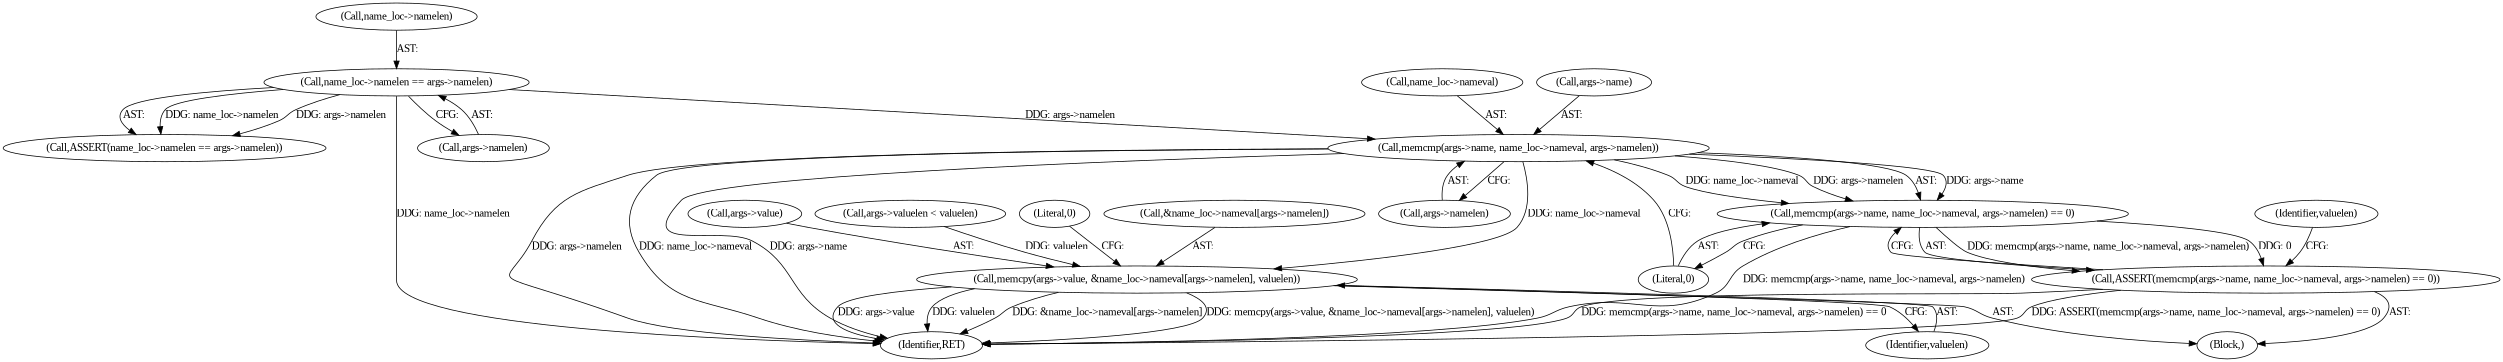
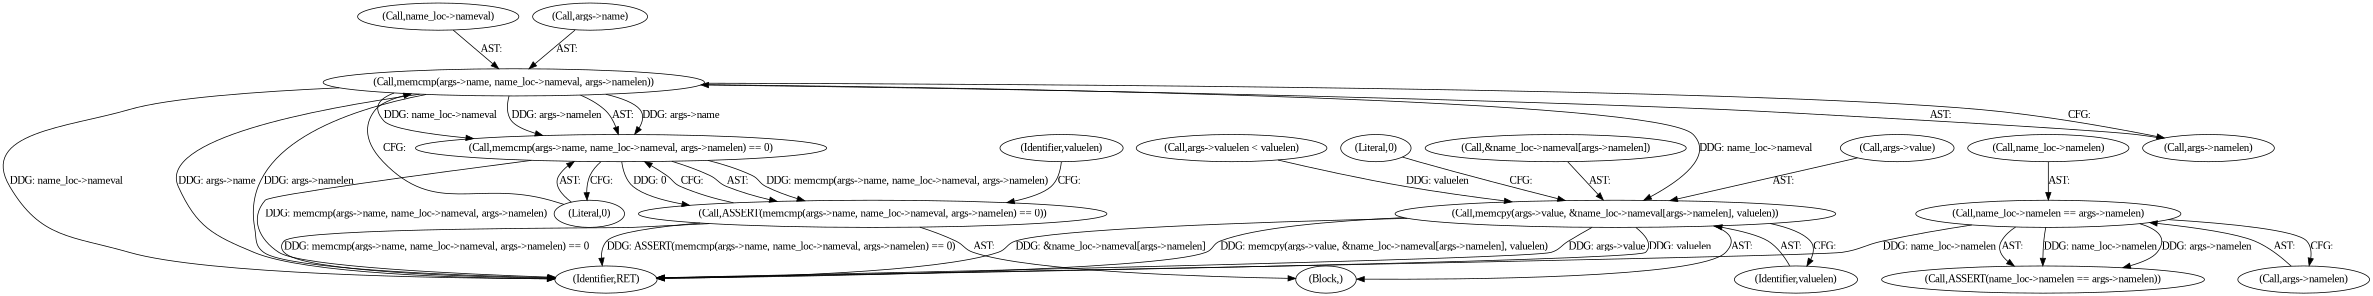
(938, 114) -> none
